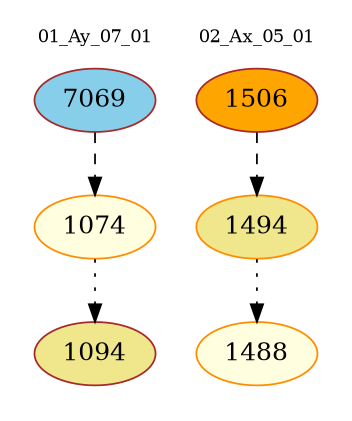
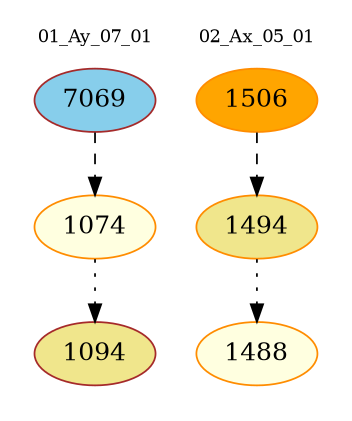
(257, 100) -> (257, 100)
